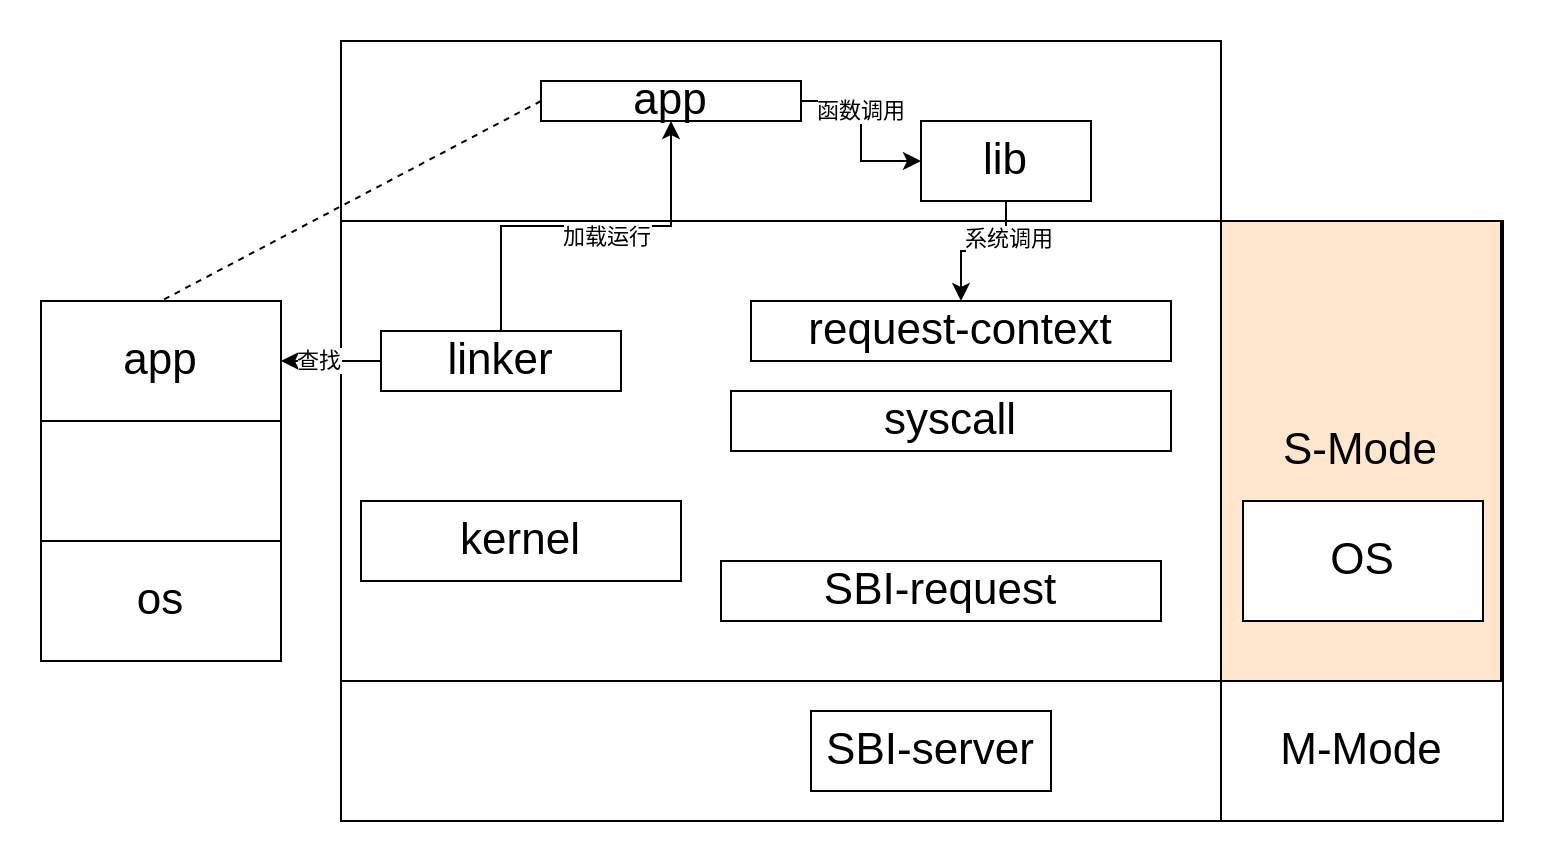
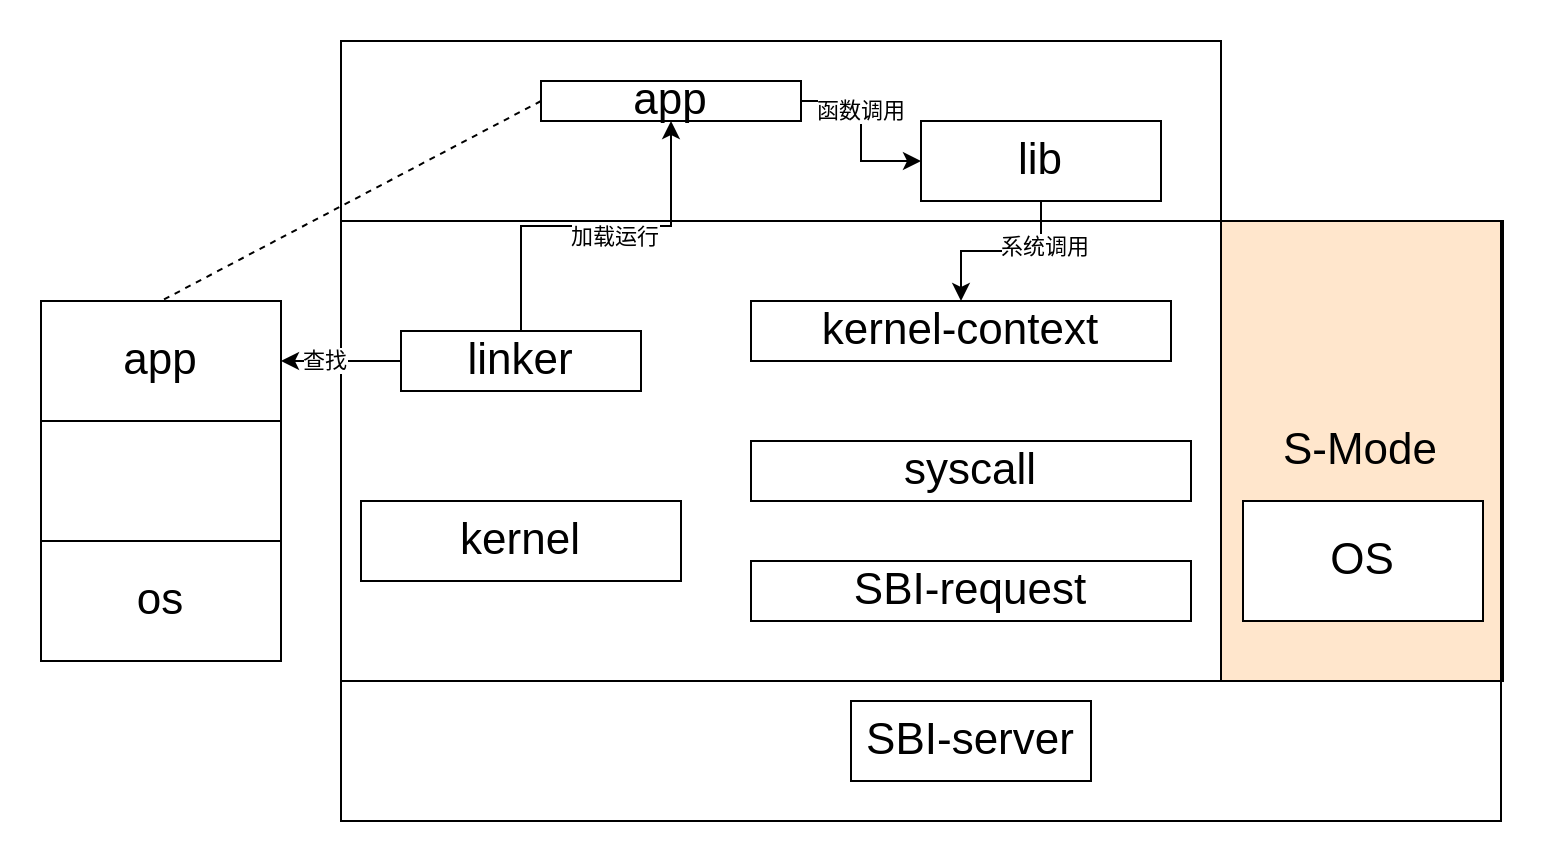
(1006, 161) -> (1041, 161)
(961, 331) -> (961, 331)
(501, 361) -> (521, 361)
(951, 421) -> (971, 471)
(941, 591) -> (971, 591)
(931, 751) -> (971, 741)
(1362, 751) -> none
